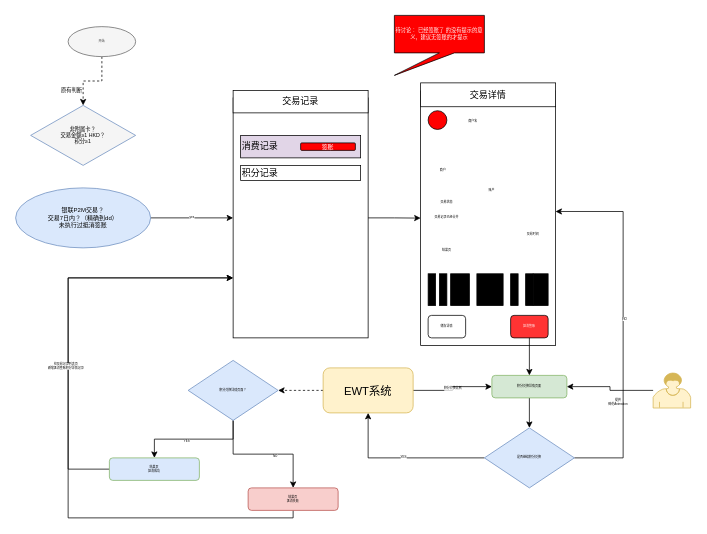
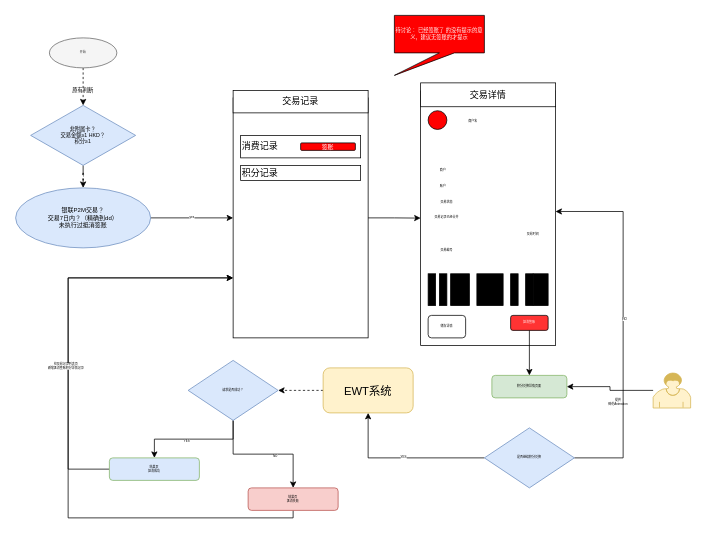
(102, 42) -> (83, 53)
(72, 90) -> (83, 90)
(83, 135) -> (83, 135)
(260, 147) -> (260, 147)
none -> (83, 177)
(492, 190) -> (443, 186)
(447, 250) -> (447, 250)
(529, 327) -> (529, 323)
(469, 387) -> none
(233, 390) -> (233, 390)
(529, 410) -> none
